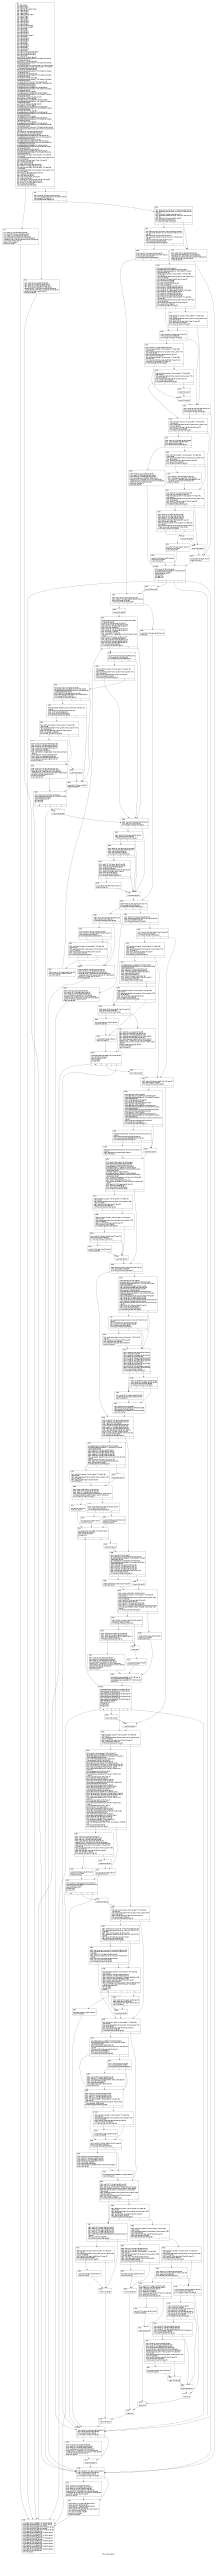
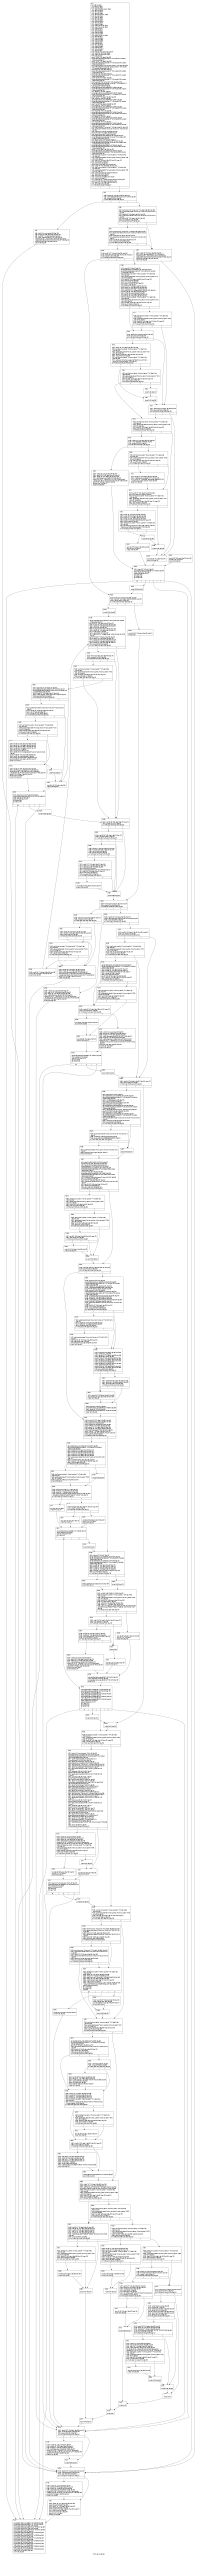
(21, 237) -> none
